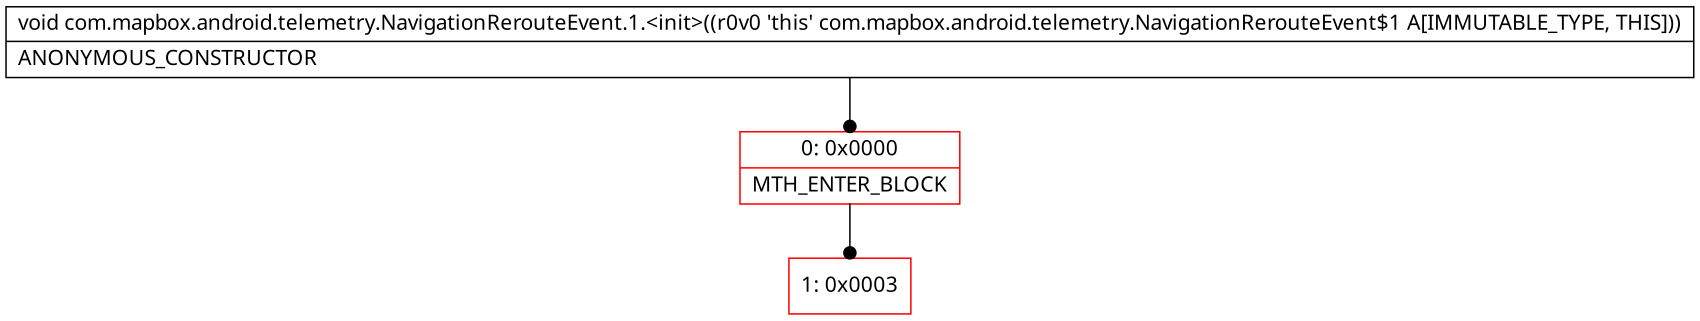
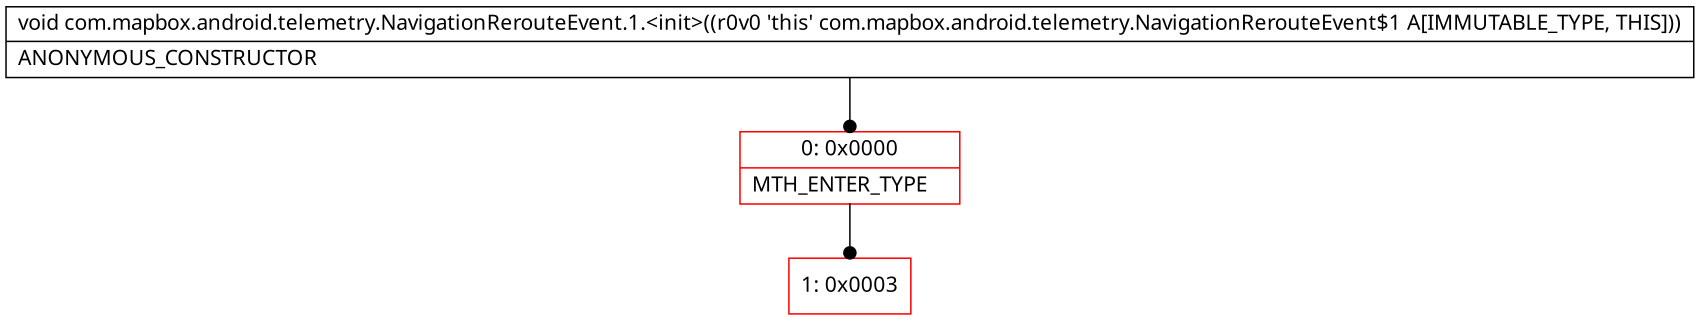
(850, 185) -> (840, 185)
